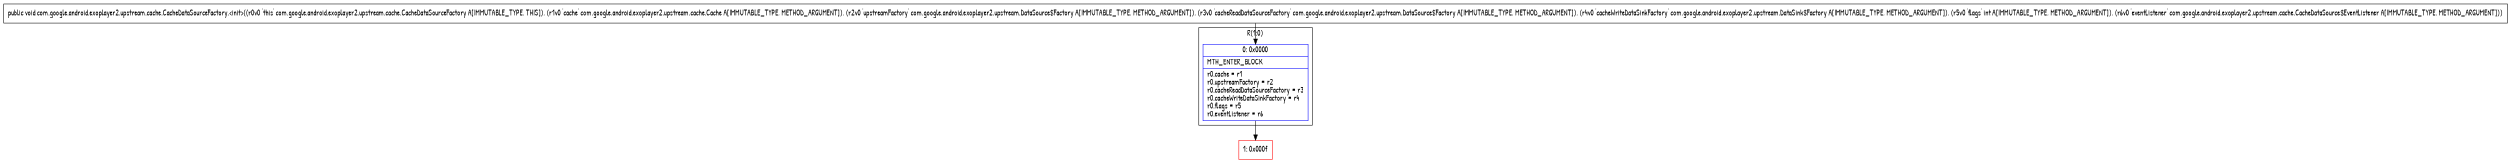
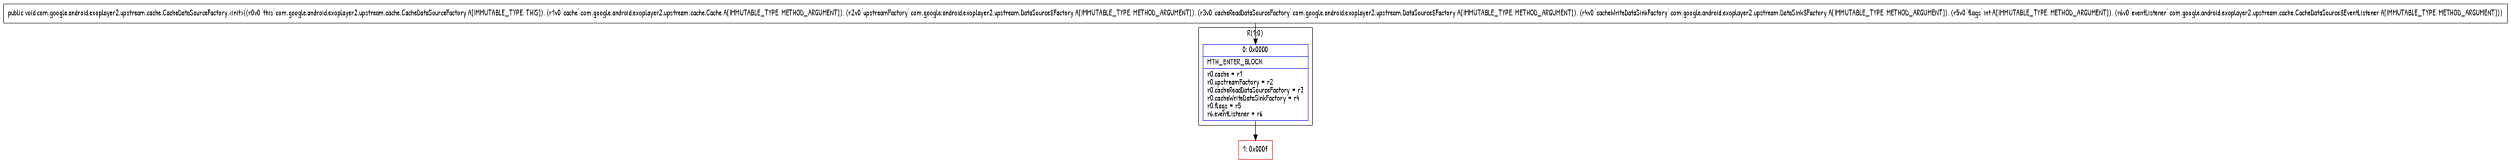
(1235, 114) -> (1235, 114)
